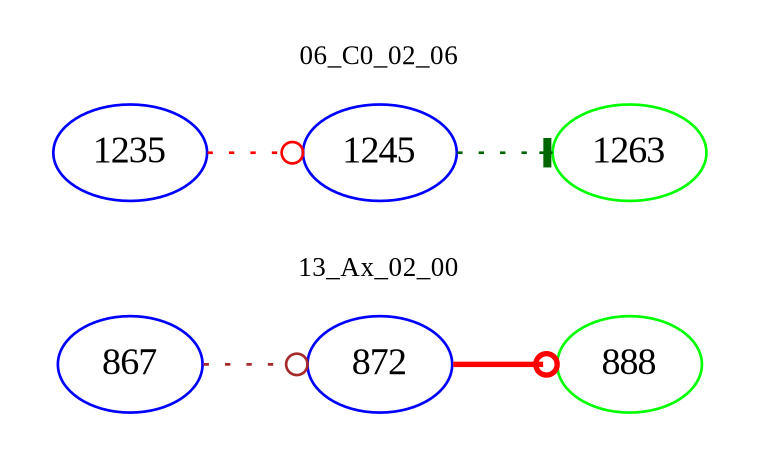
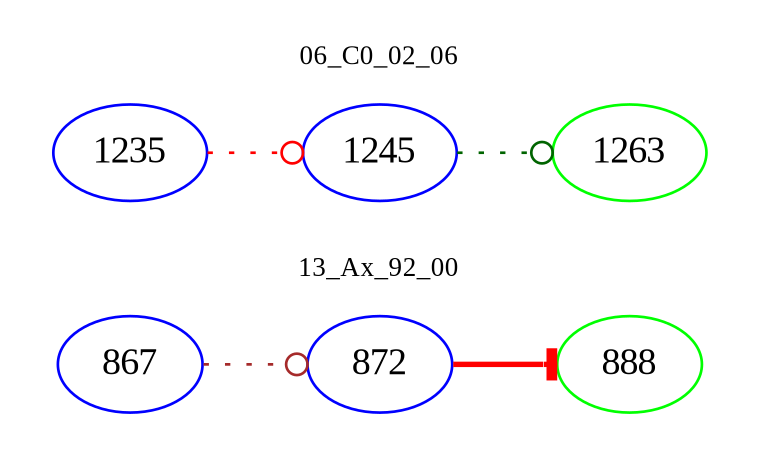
(498, 153) -> (498, 153)
(380, 269) -> (380, 269)
(498, 364) -> (498, 364)
